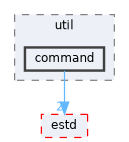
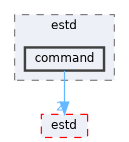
(64, 26) -> (64, 26)
